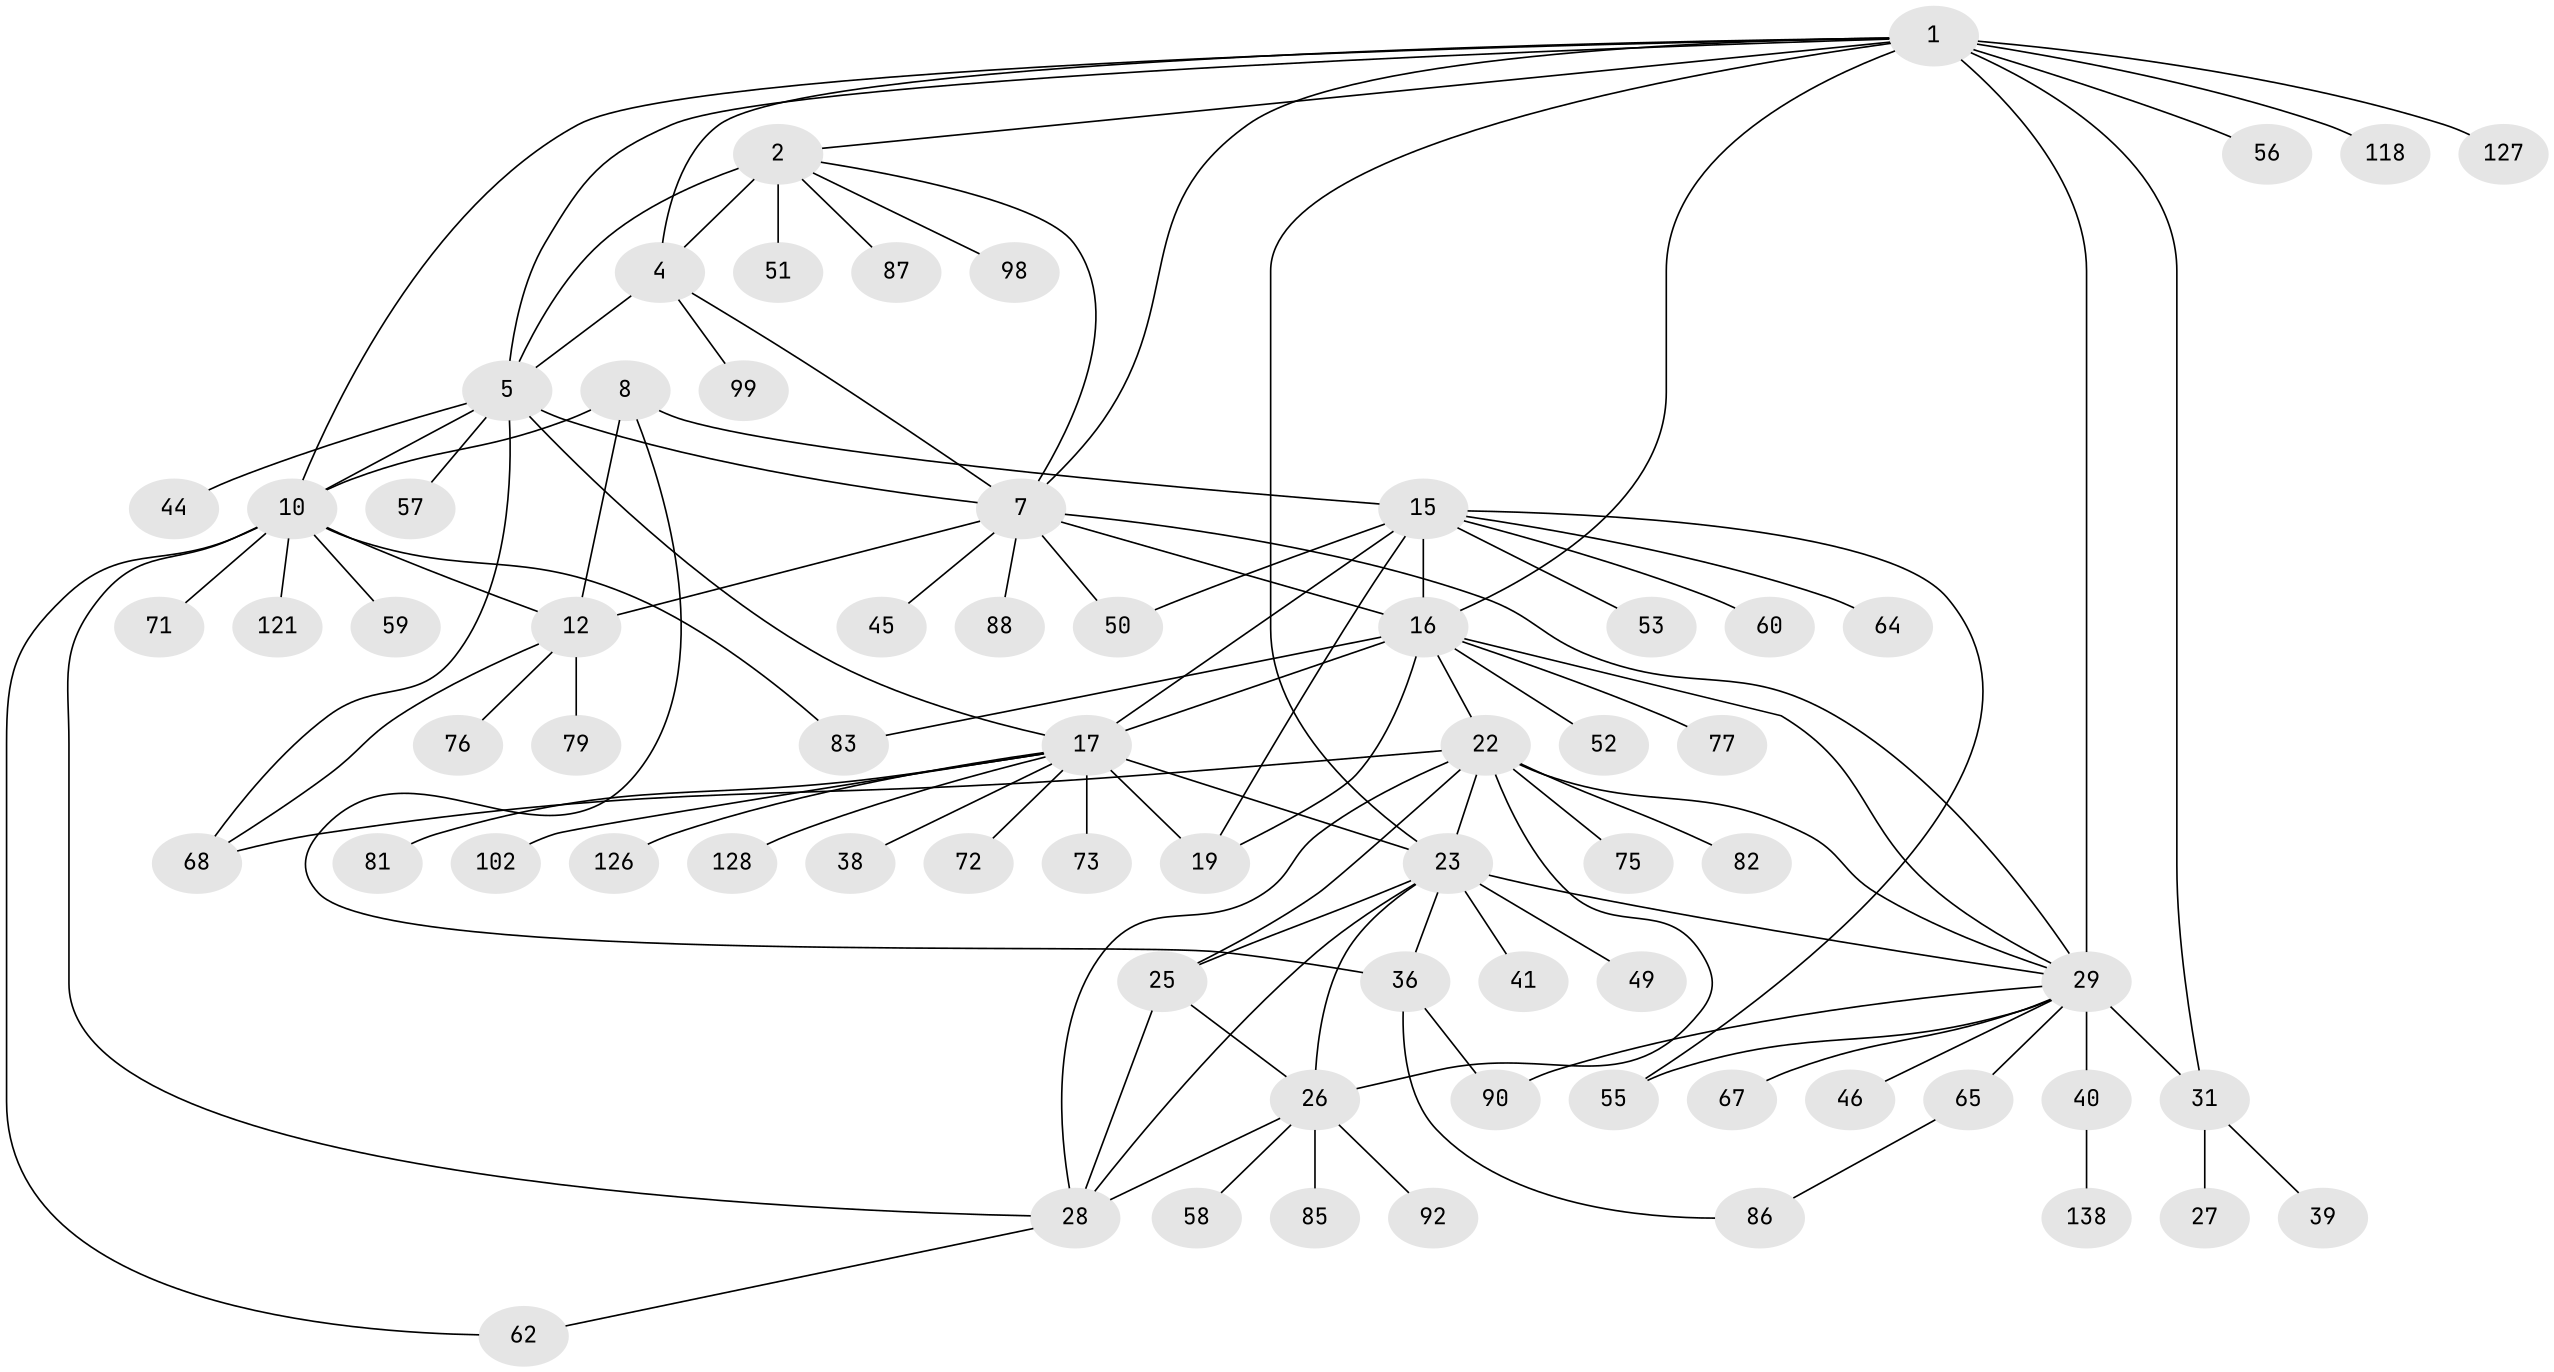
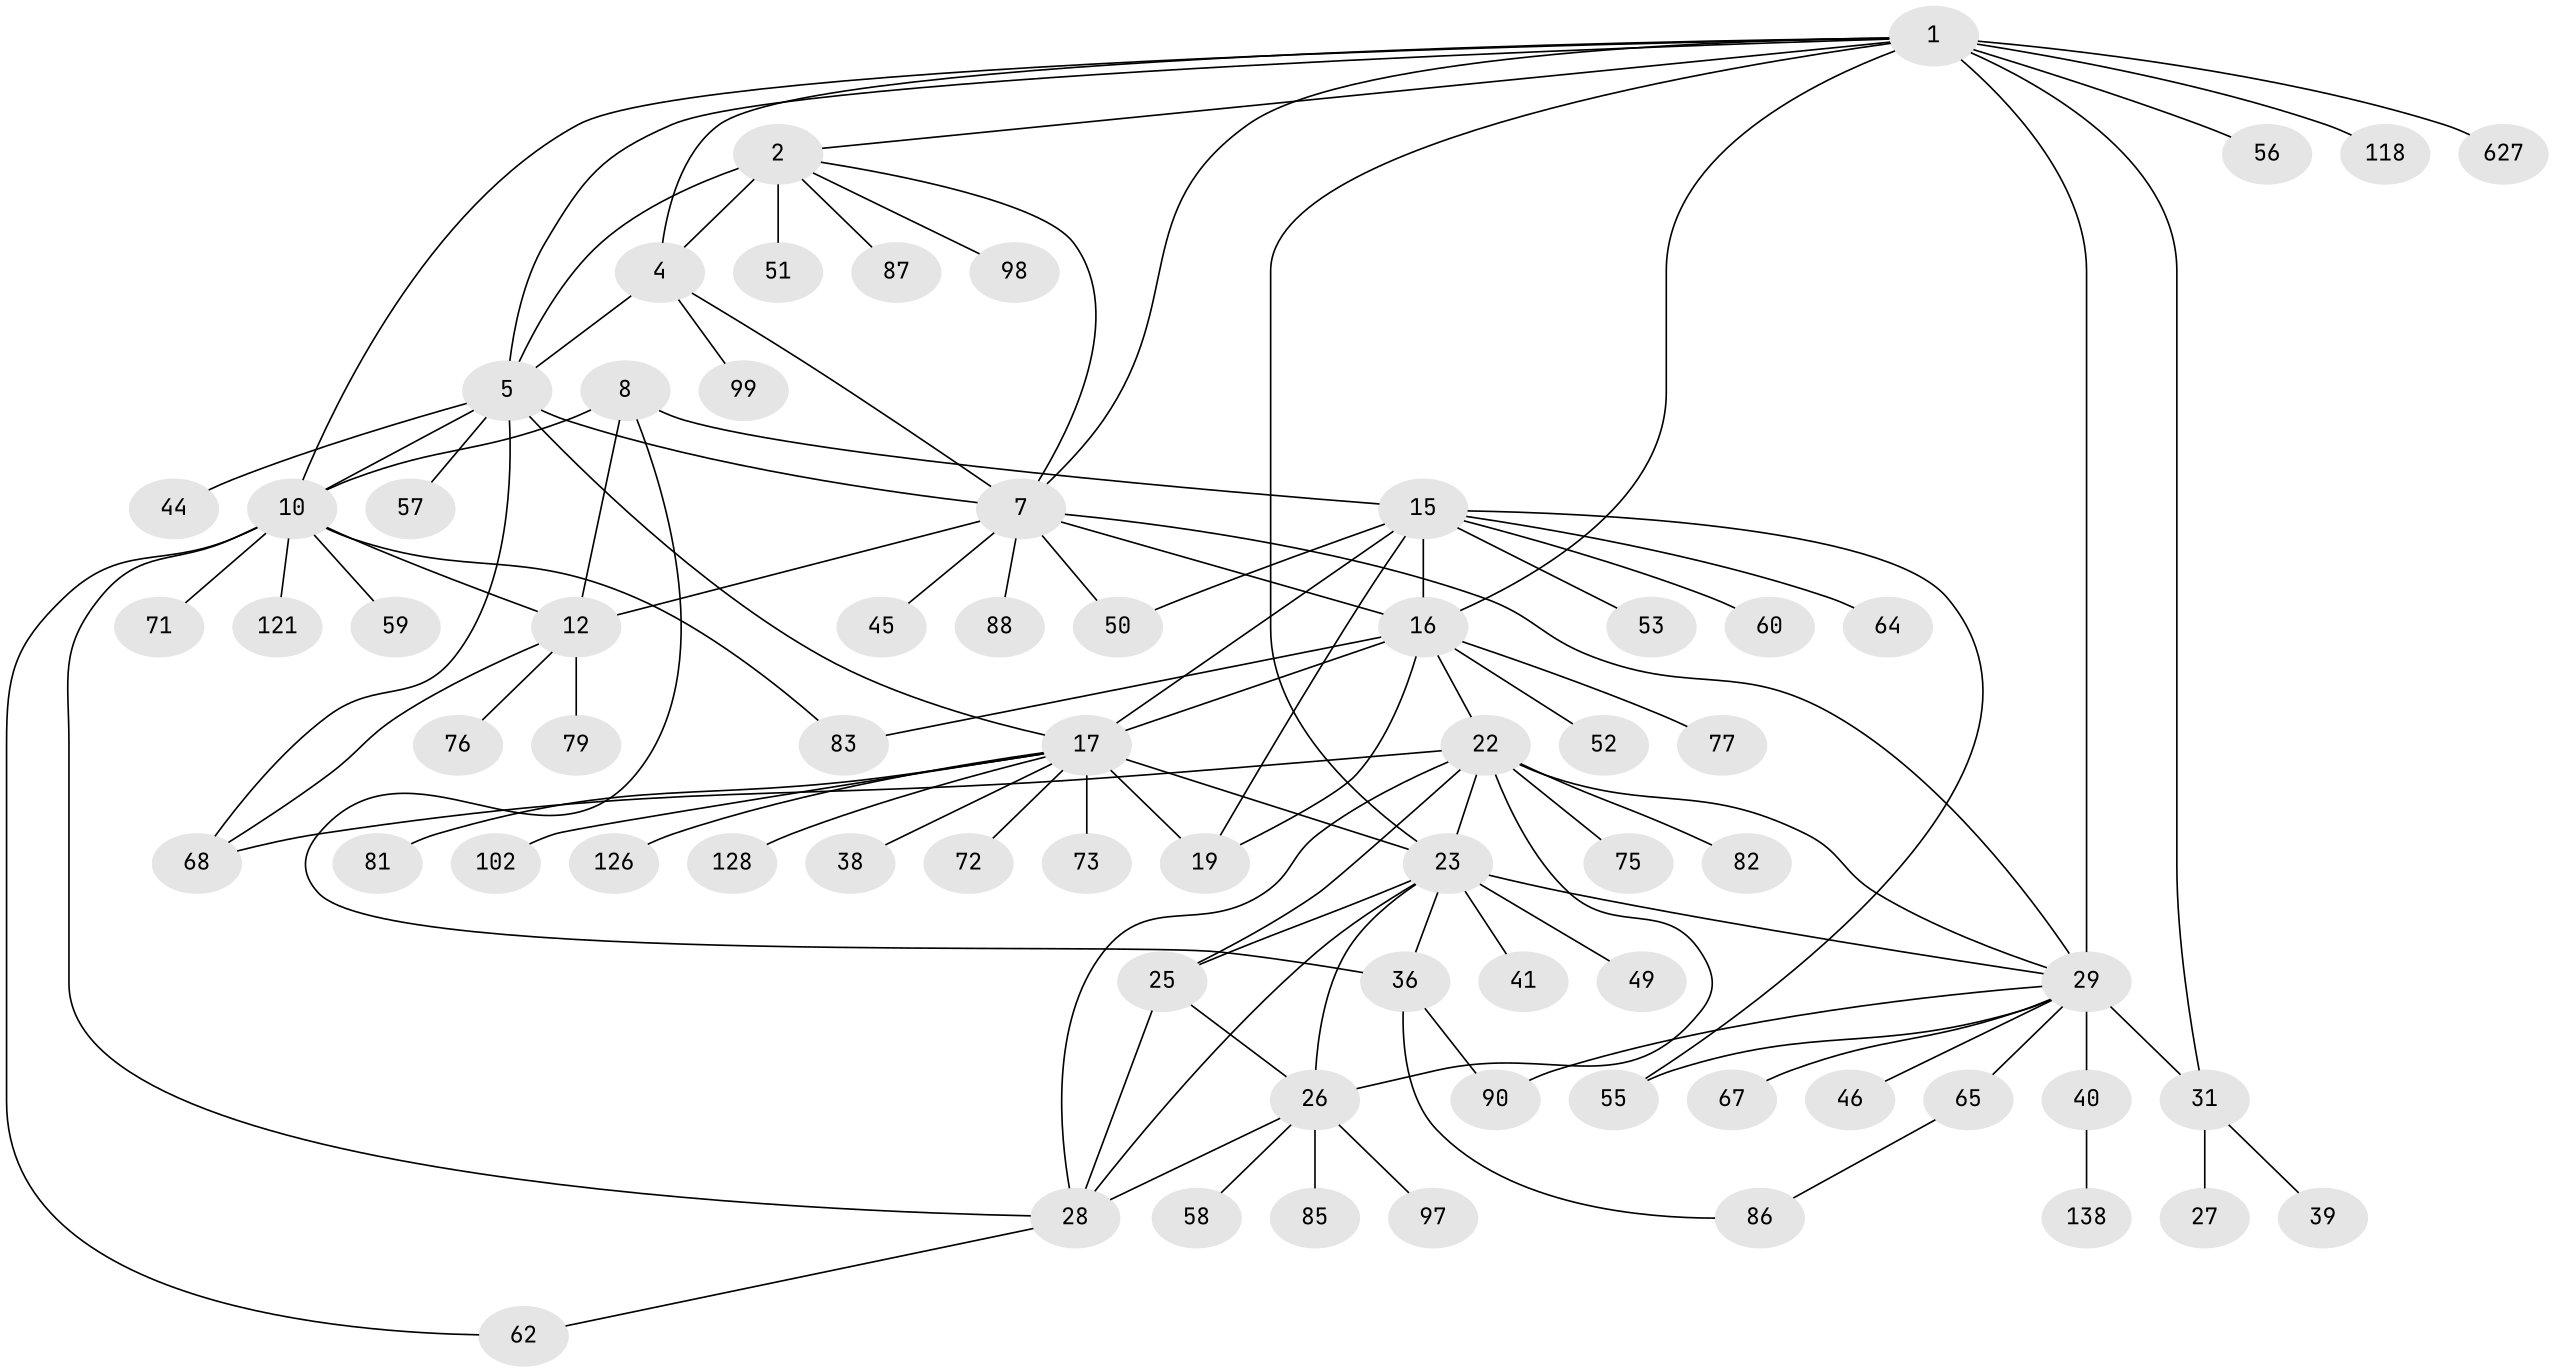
(2504, 154) -> (2504, 154)
(1800, 729) -> none
(1433, 1218) -> (1433, 1218)
